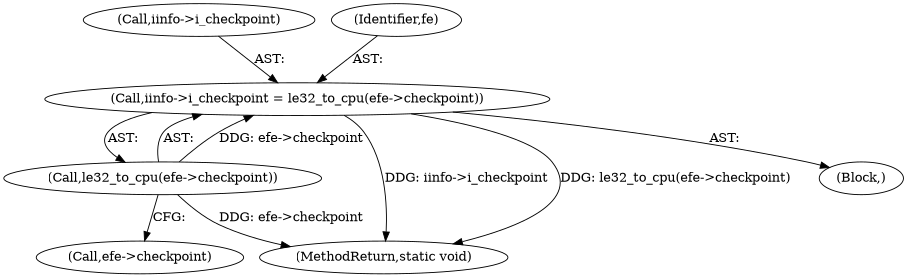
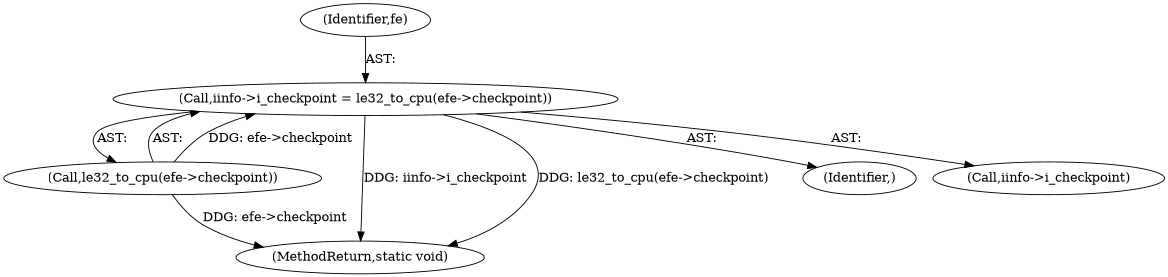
(244, 57) -> (743, 134)
(861, 178) -> (860, 178)
(140, 257) -> none
